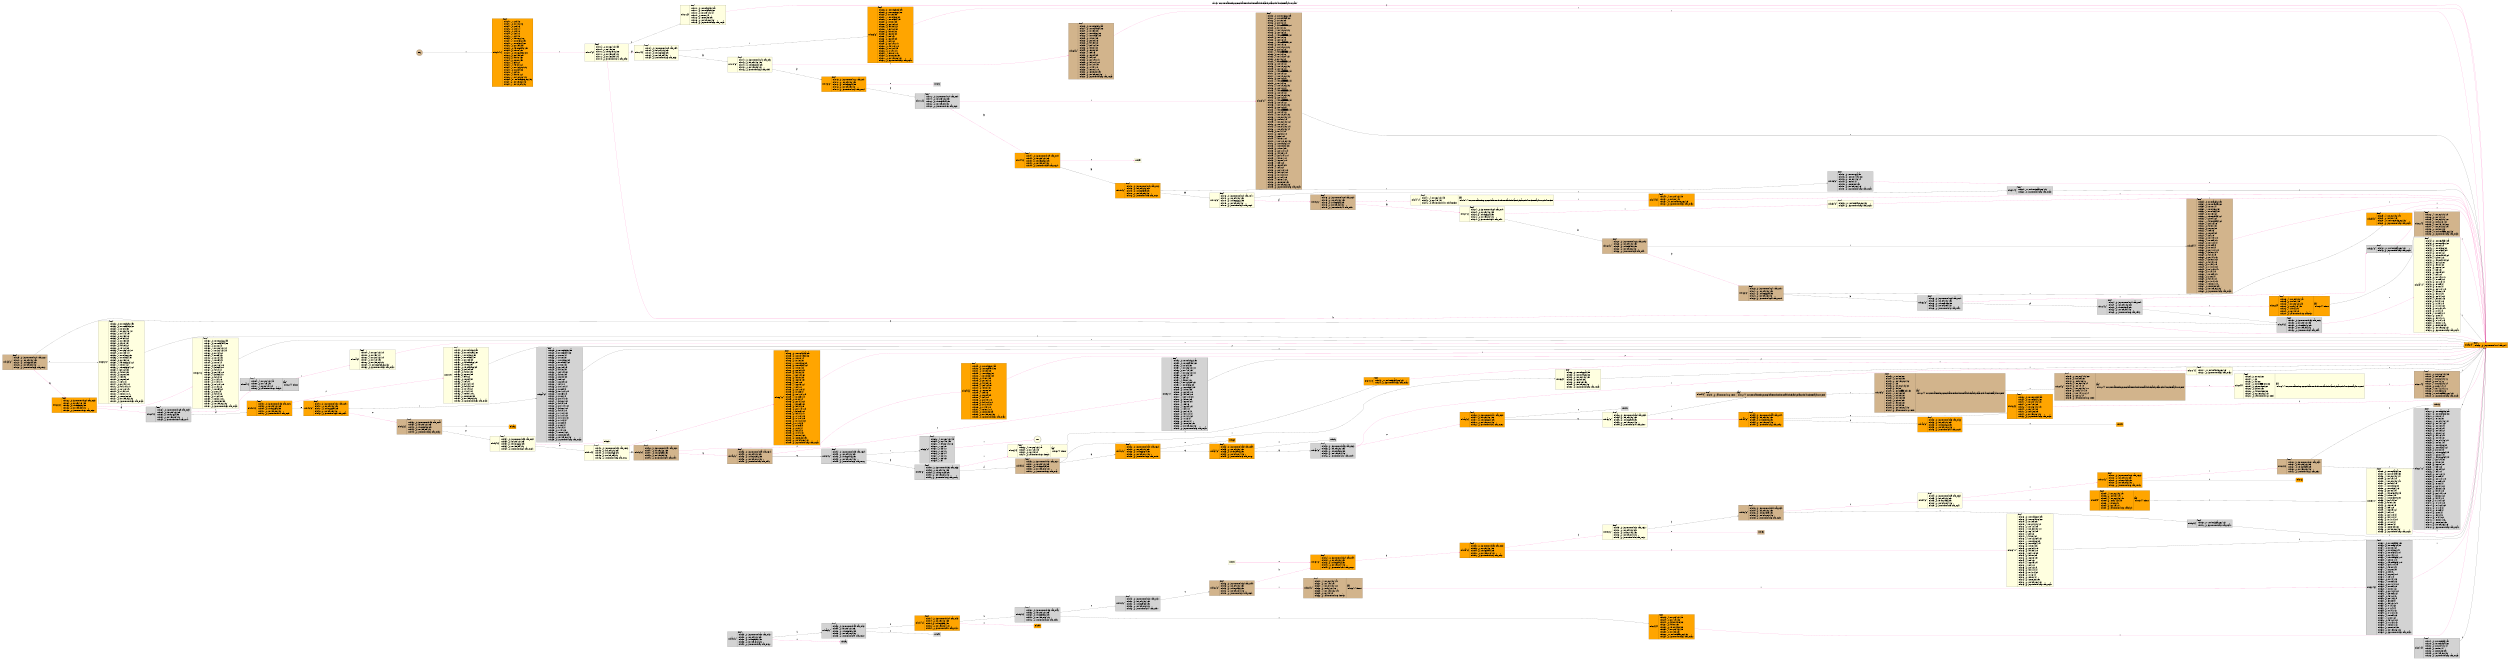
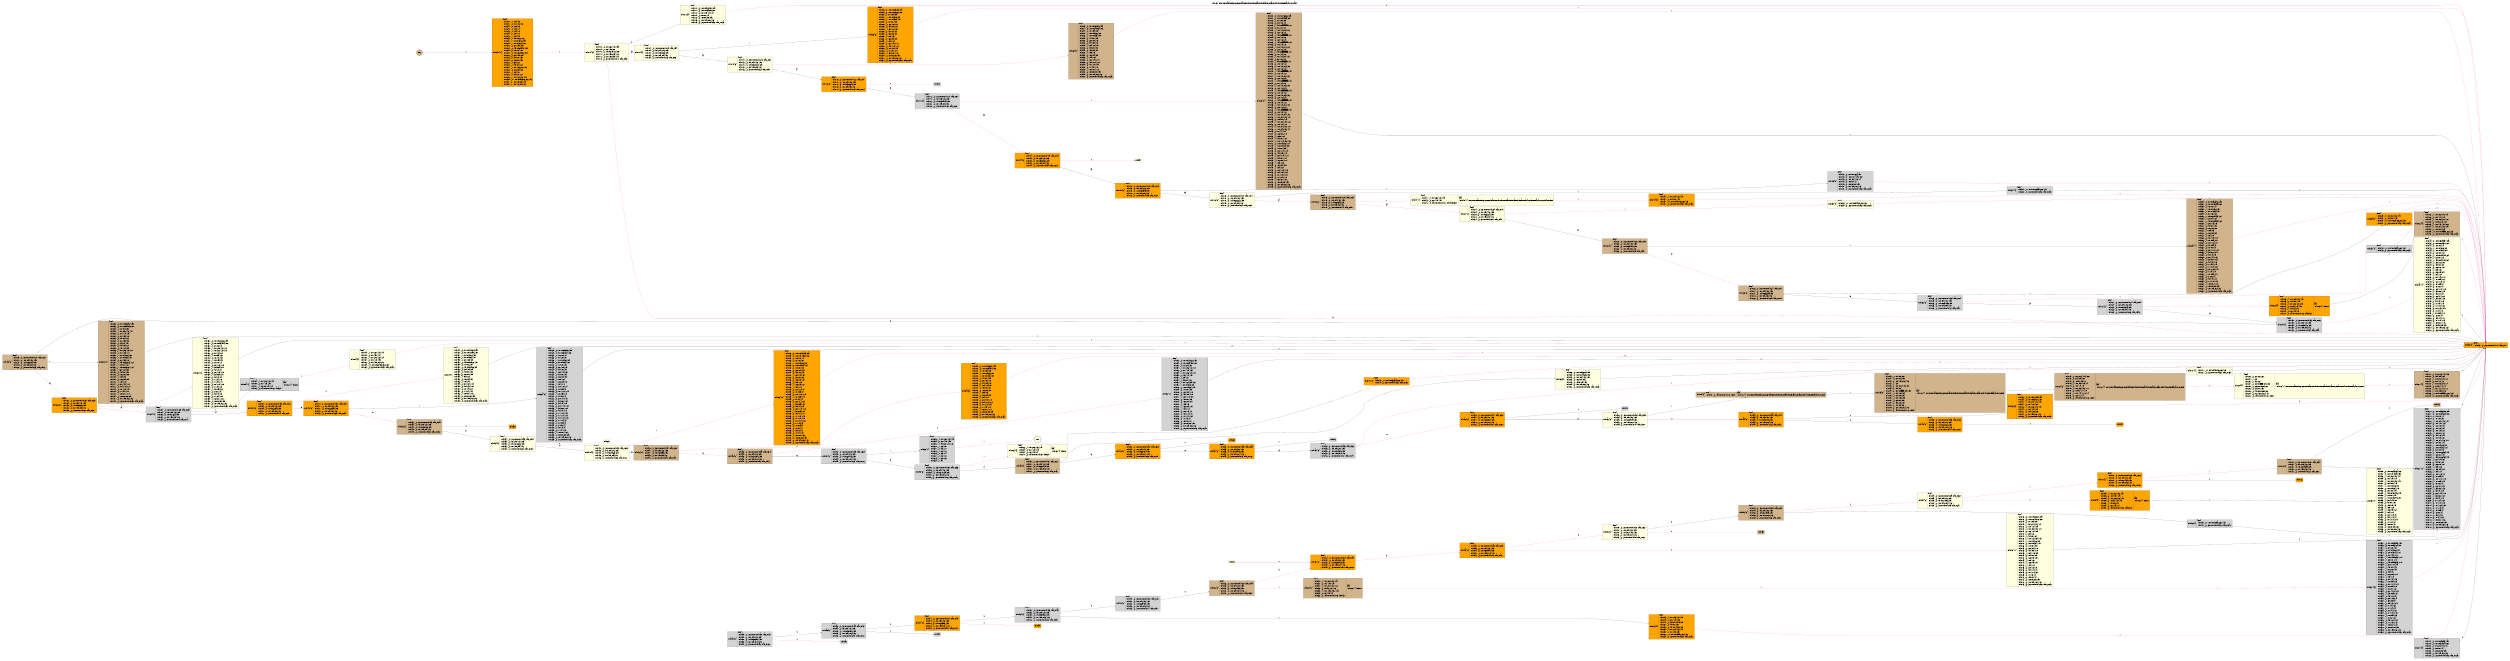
(121, 362) -> (121, 362)
